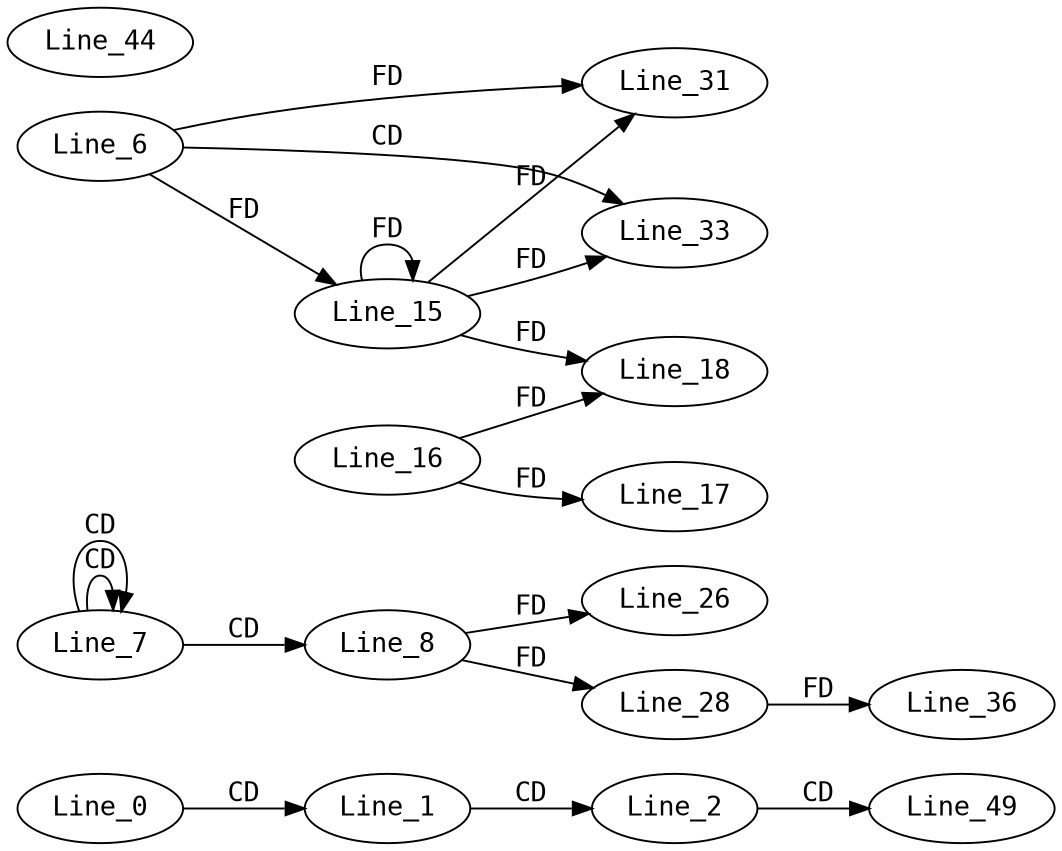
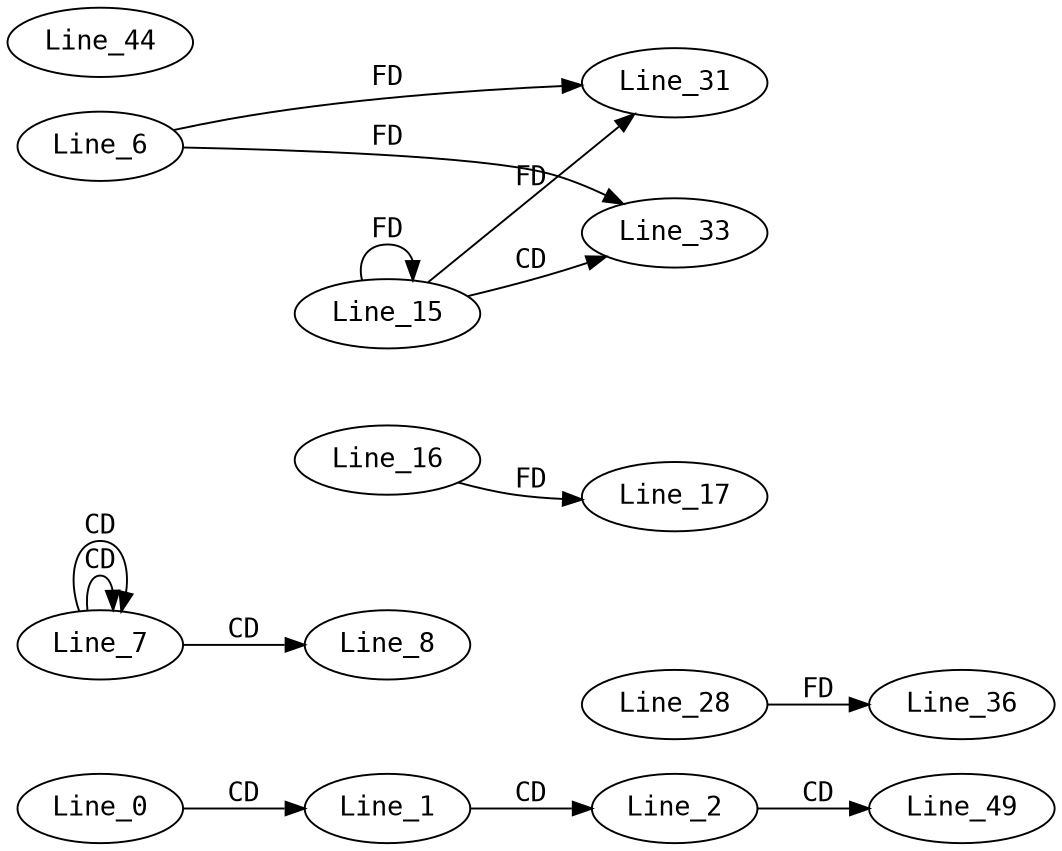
(387, 138) -> (387, 138)
(234, 224) -> none
(531, 261) -> (531, 261)
(675, 372) -> none
(675, 601) -> none
(518, 672) -> none
